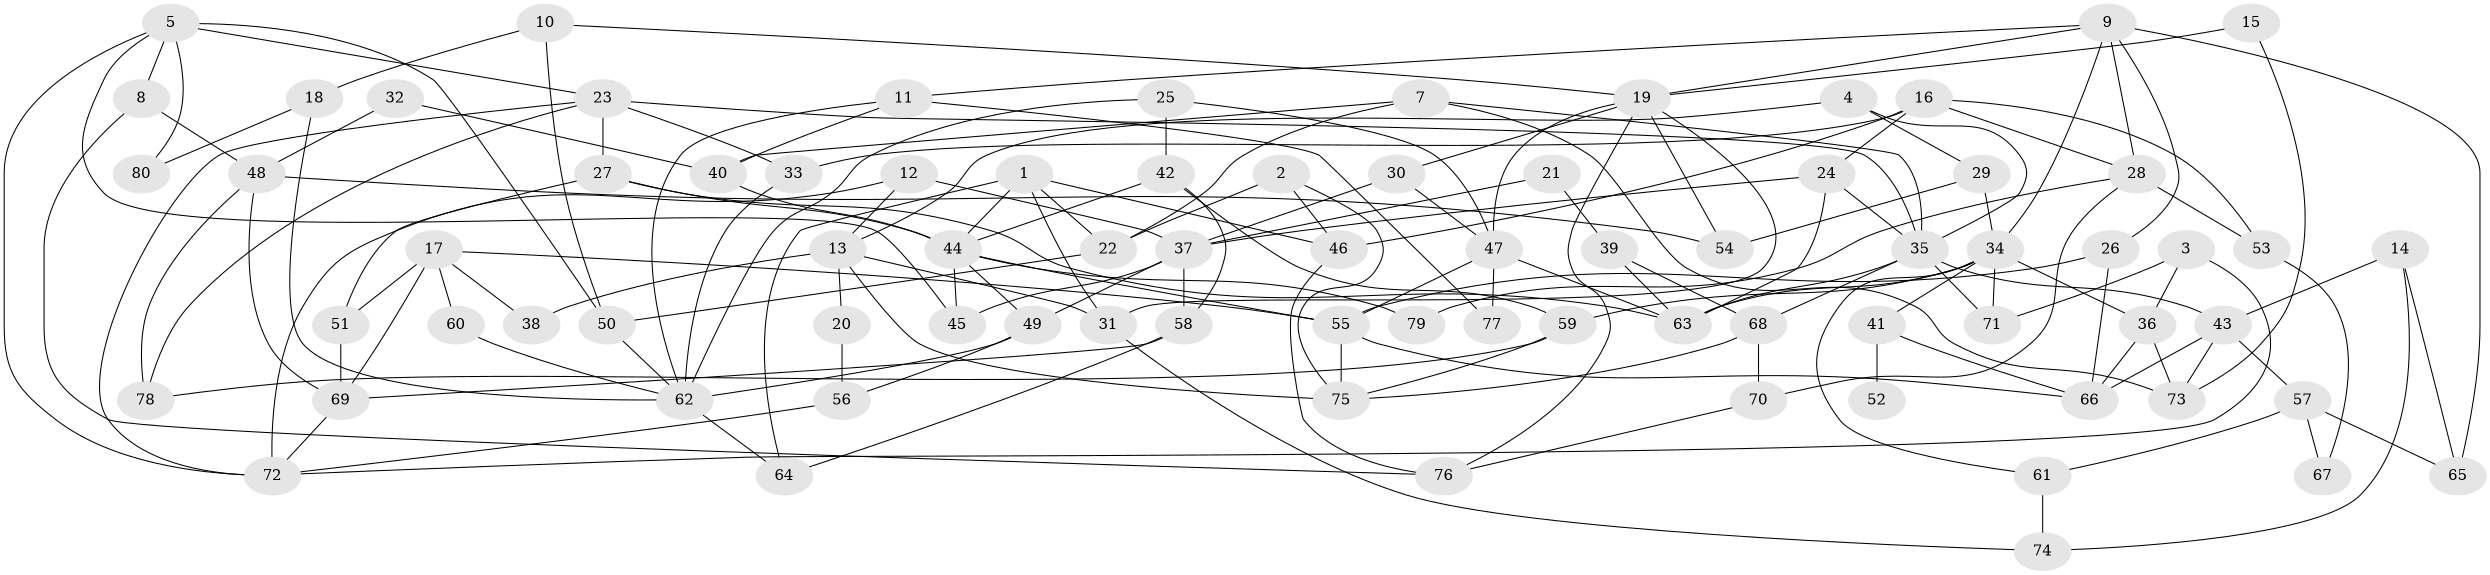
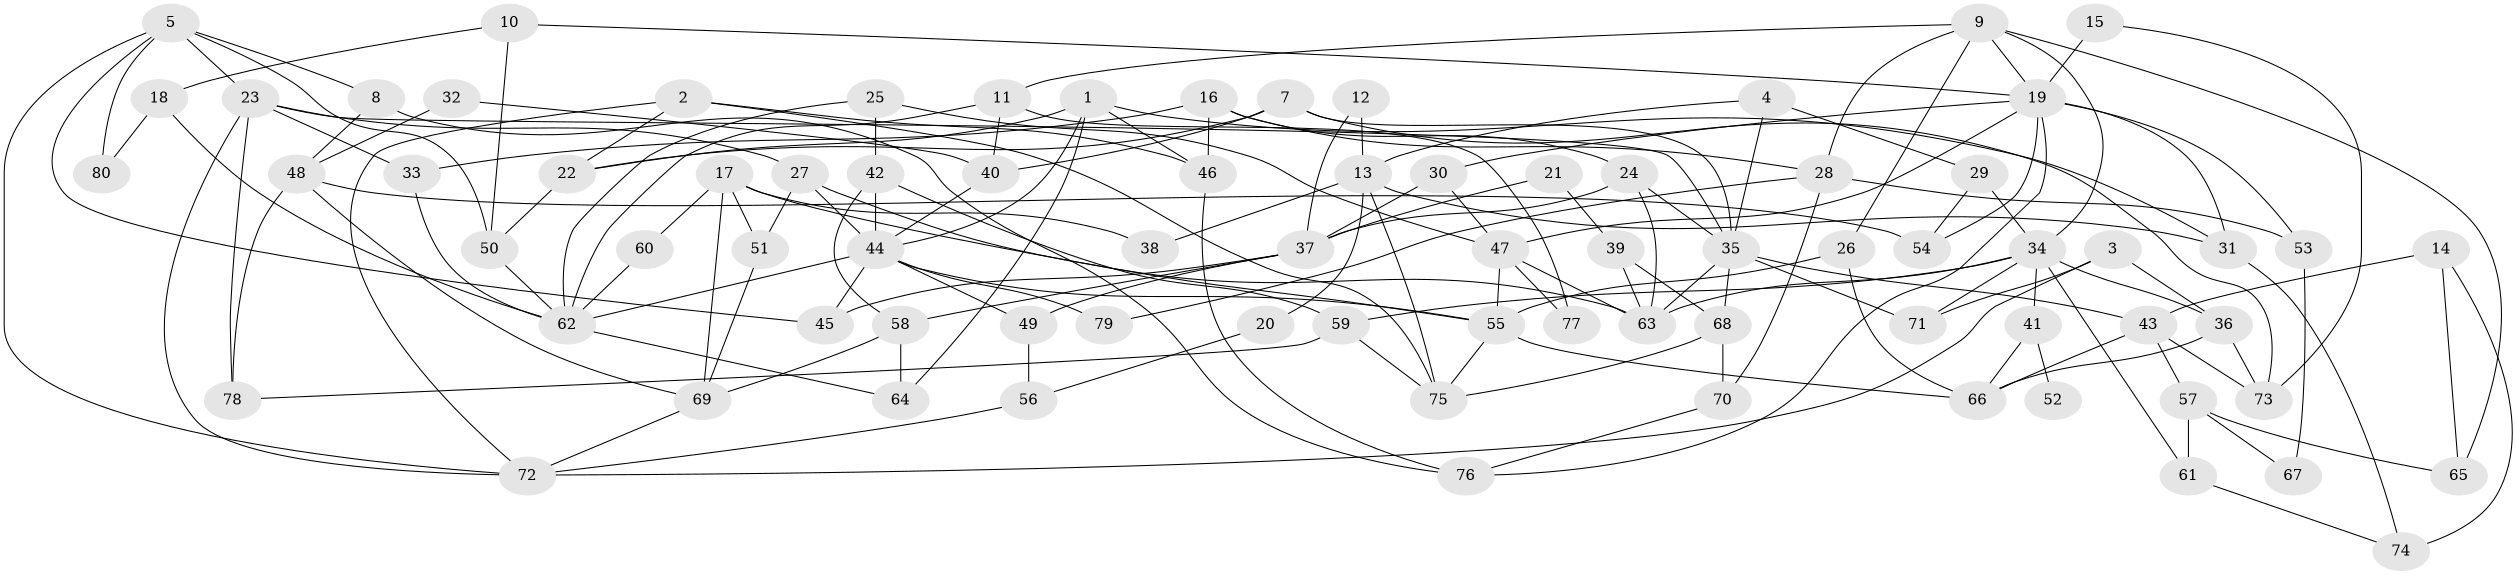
(2119, 131) -> (2192, 144)
(371, 242) -> (364, 176)
(863, 372) -> (721, 287)
